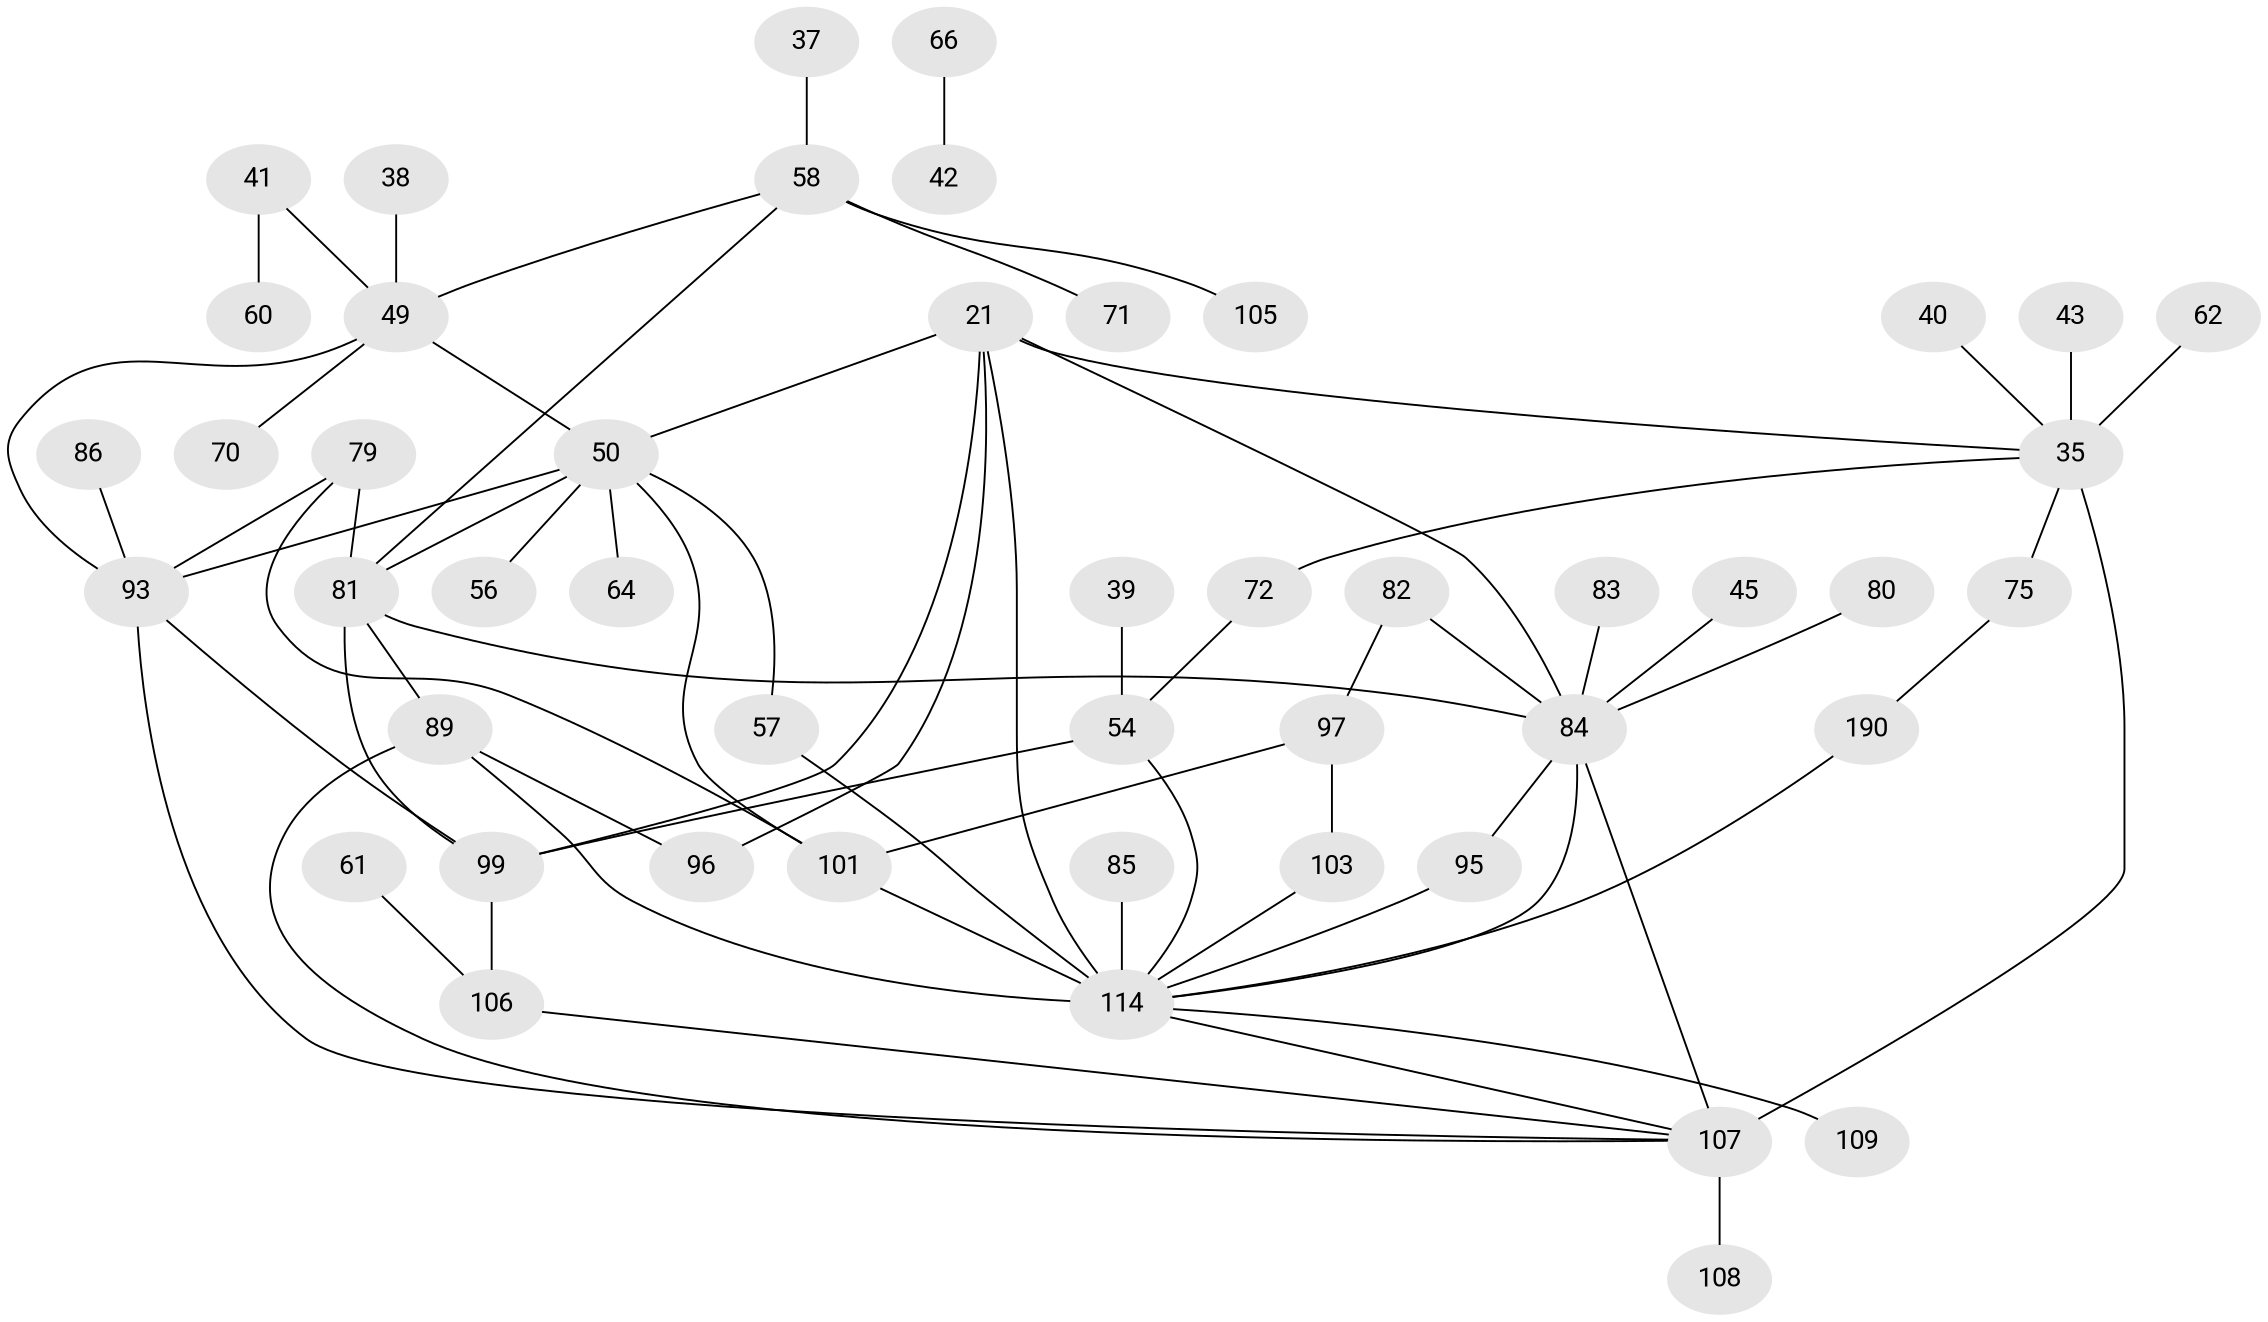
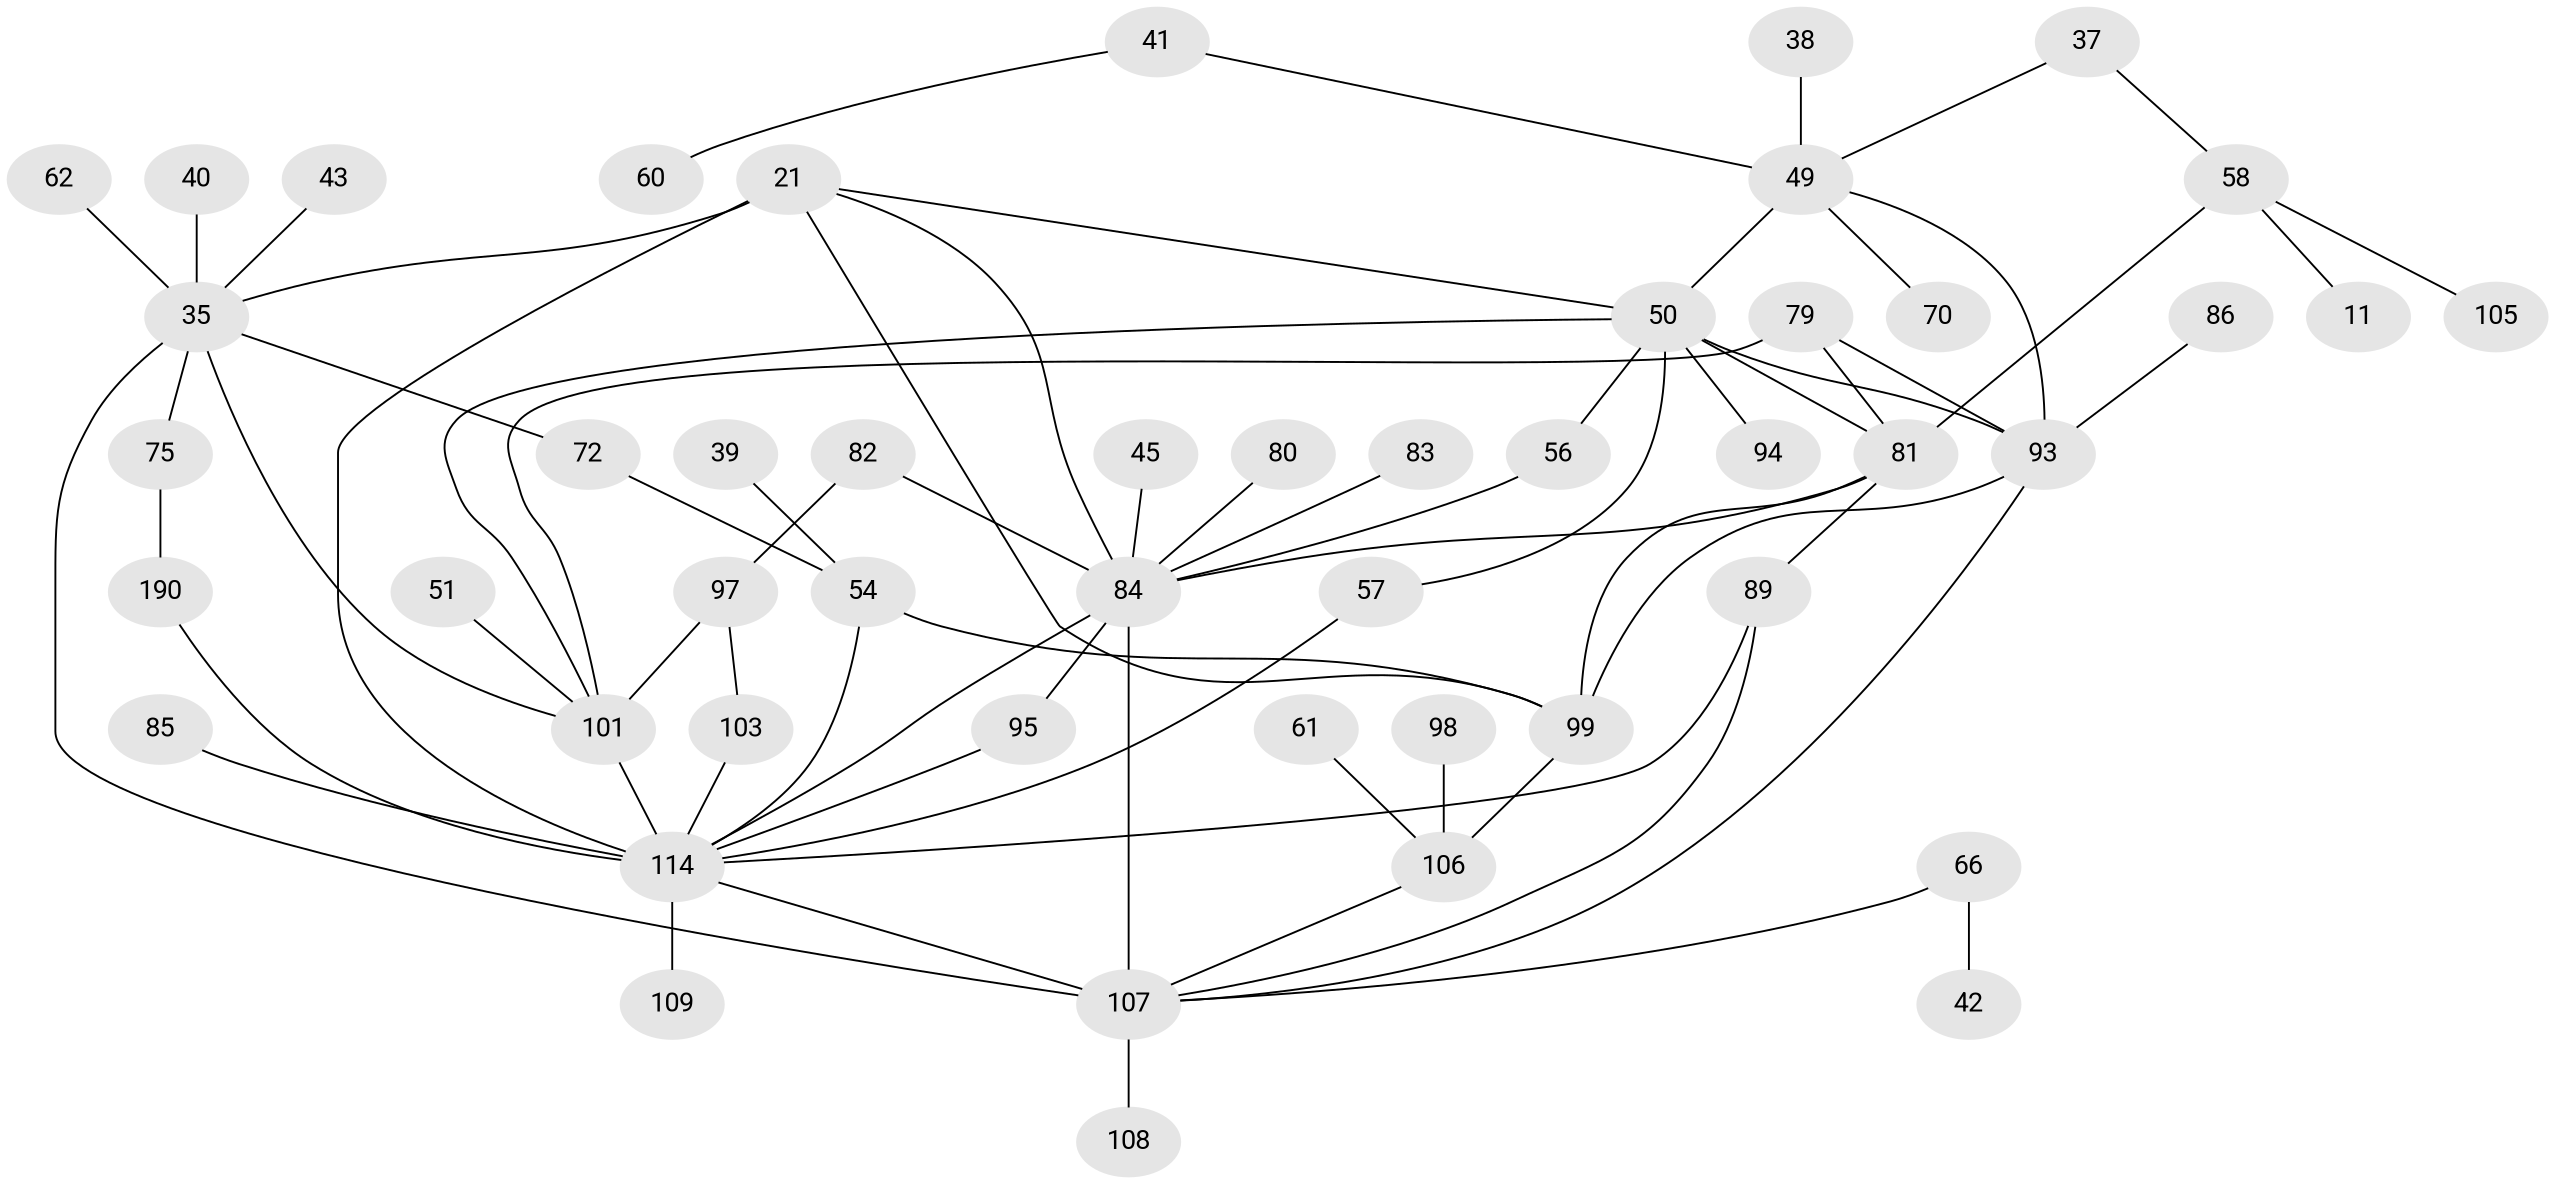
(598, 242) -> (1944, 111)
(1118, 317) -> (2359, 317)
none -> (1349, 534)
none -> (325, 572)
none -> (443, 592)
(622, 592) -> (1768, 455)
none -> (1444, 730)
(702, 867) -> none
none -> (1558, 965)
